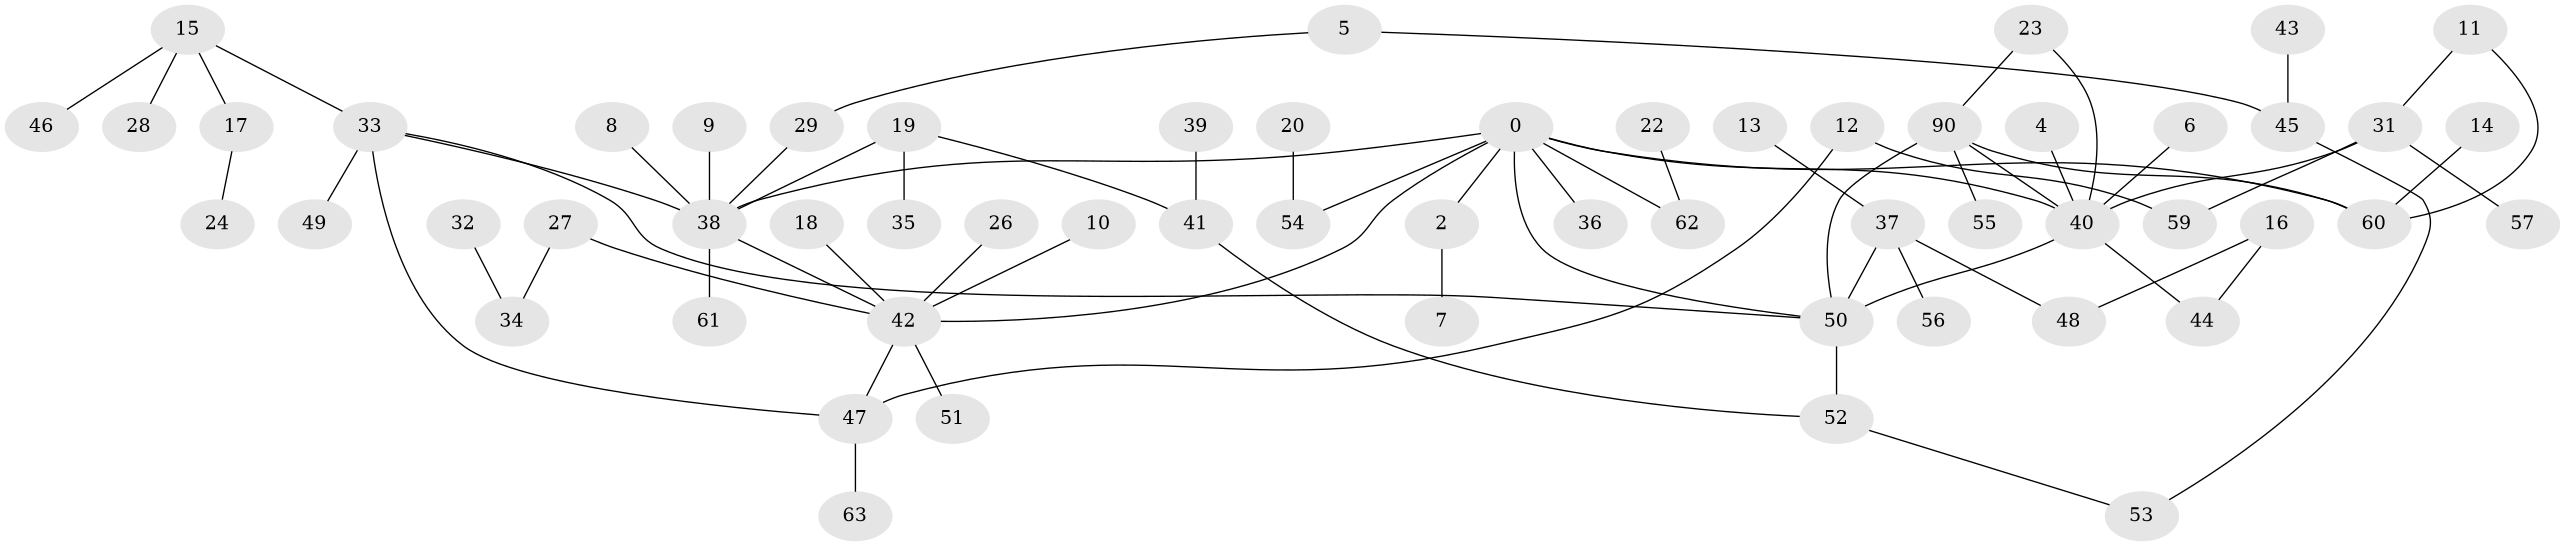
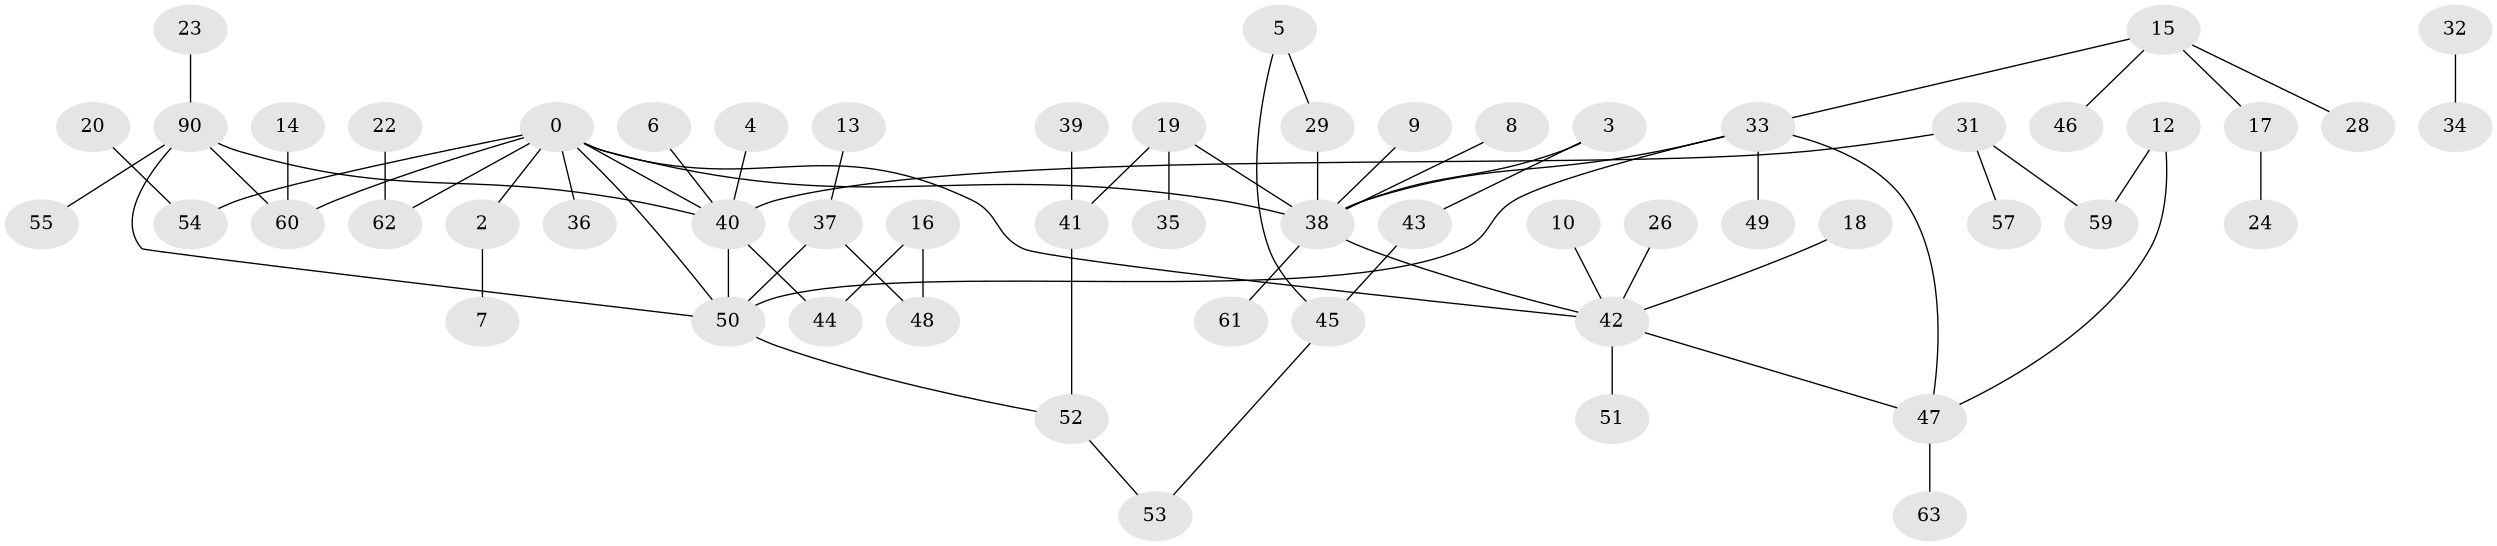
(2470, 30) -> none
(2095, 119) -> none
none -> (1610, 127)
(561, 224) -> none
(1934, 322) -> none
